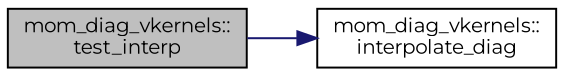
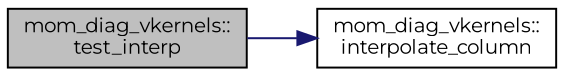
(437, 38) -> (437, 38)
